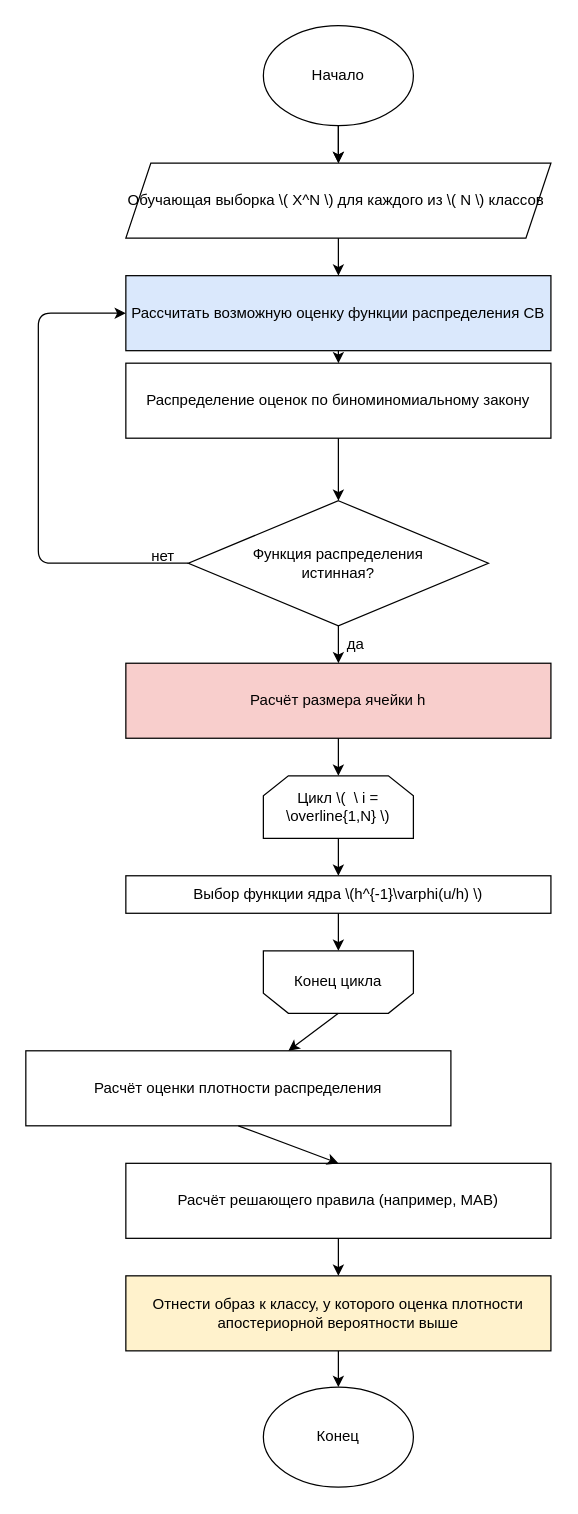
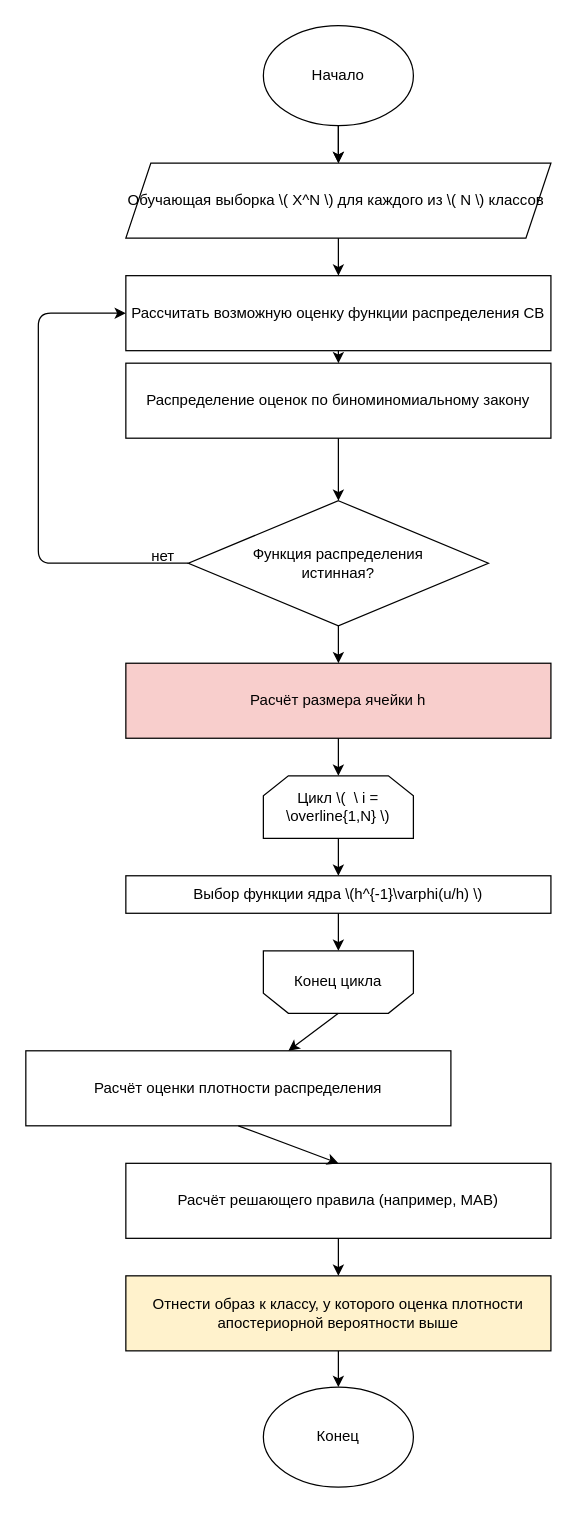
(338, 313) -> (338, 313)
(356, 644) -> none
